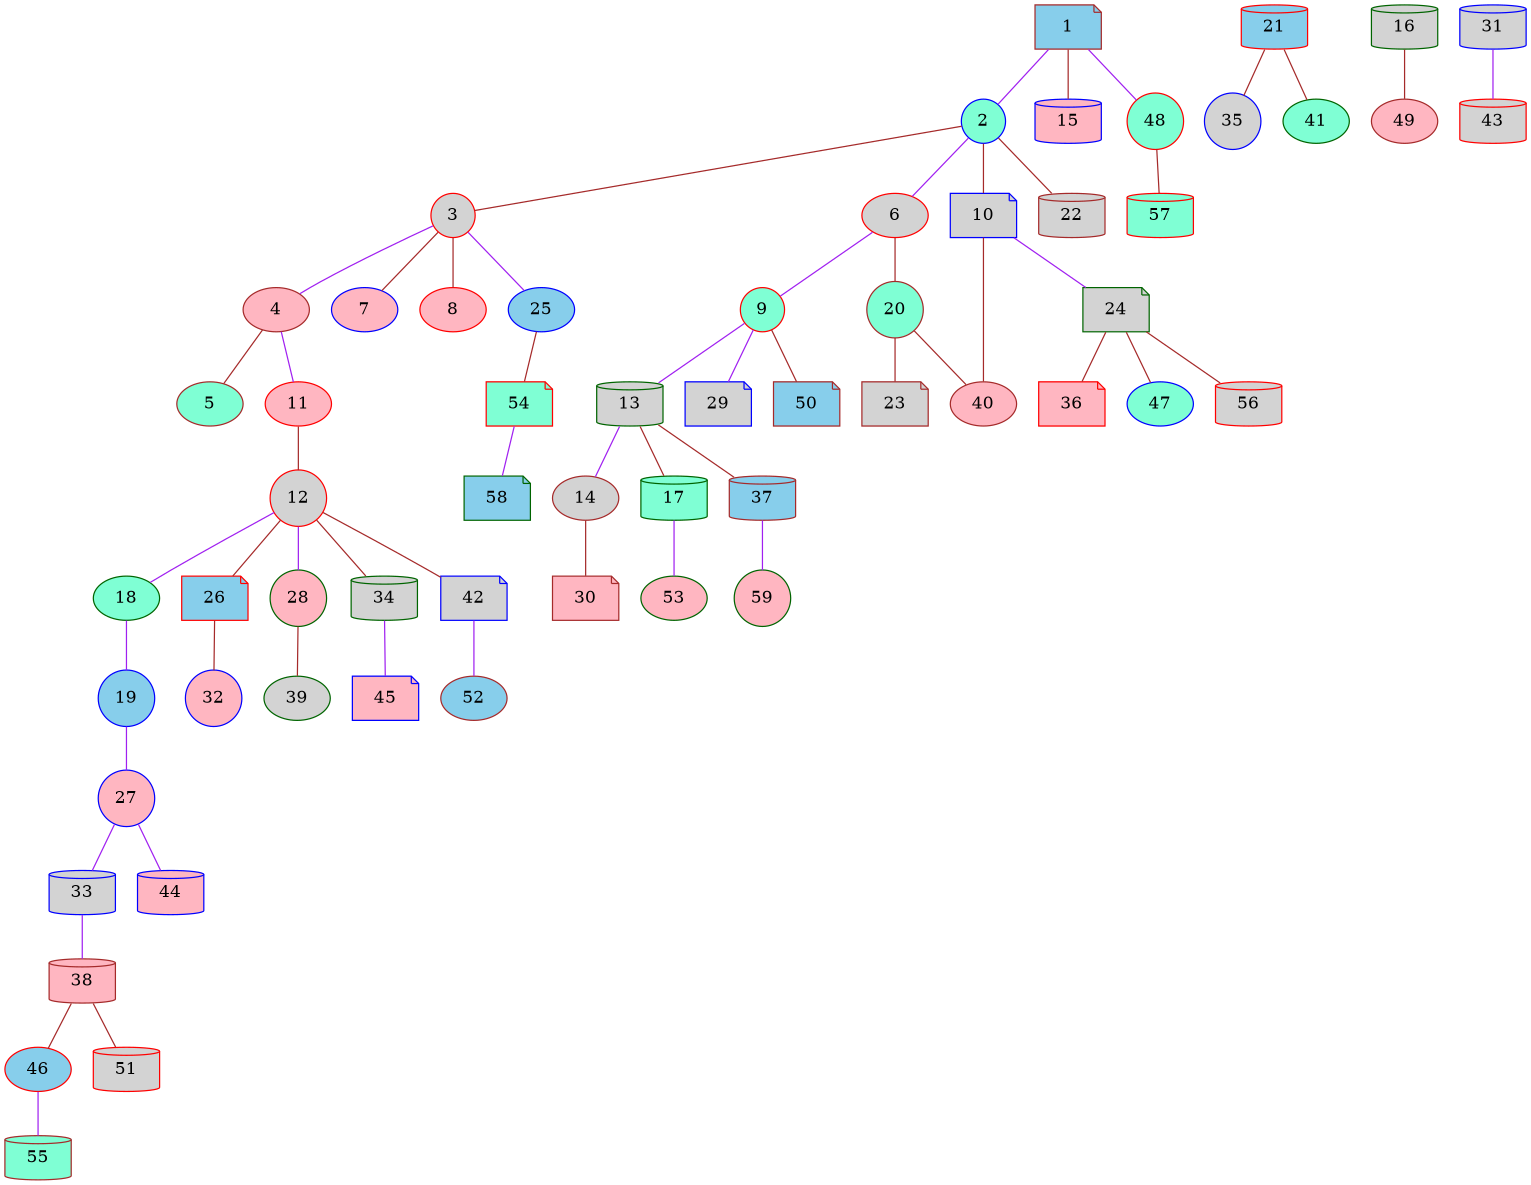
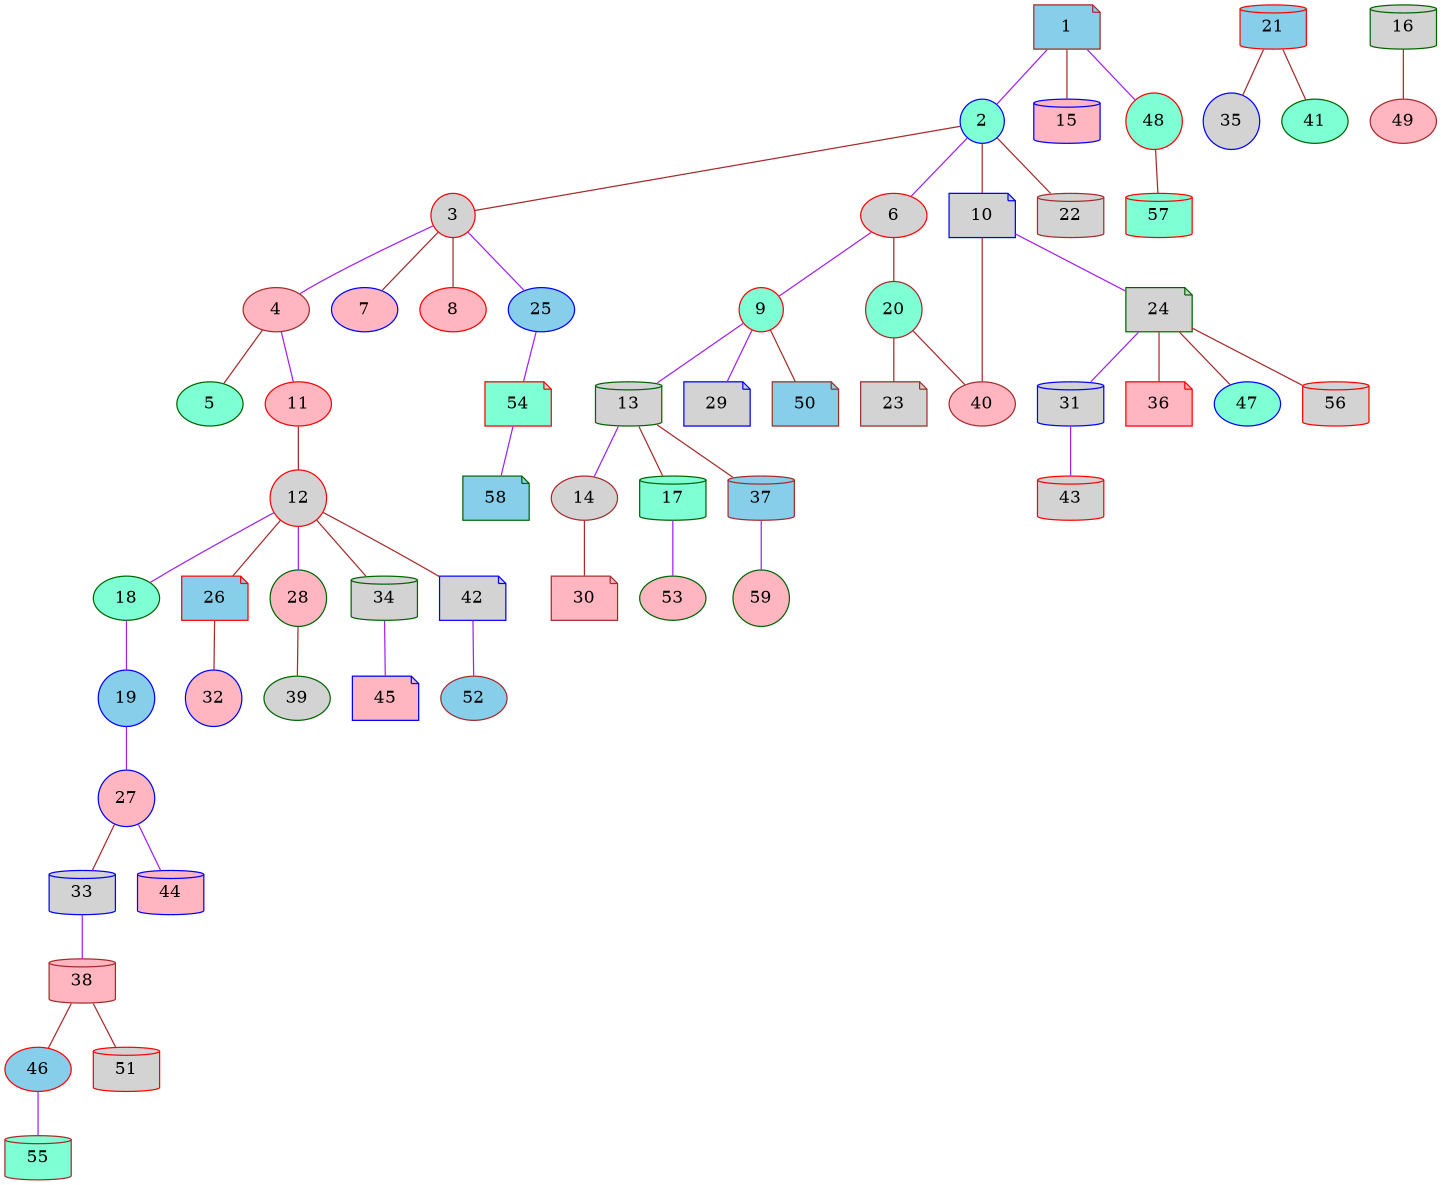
(530, 357) -> (530, 357)
none -> (1115, 357)
(210, 404) -> (210, 404)
(103, 847) -> (103, 847)
